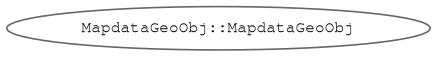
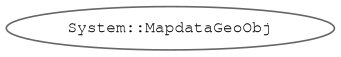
(219, 28) -> (170, 28)
